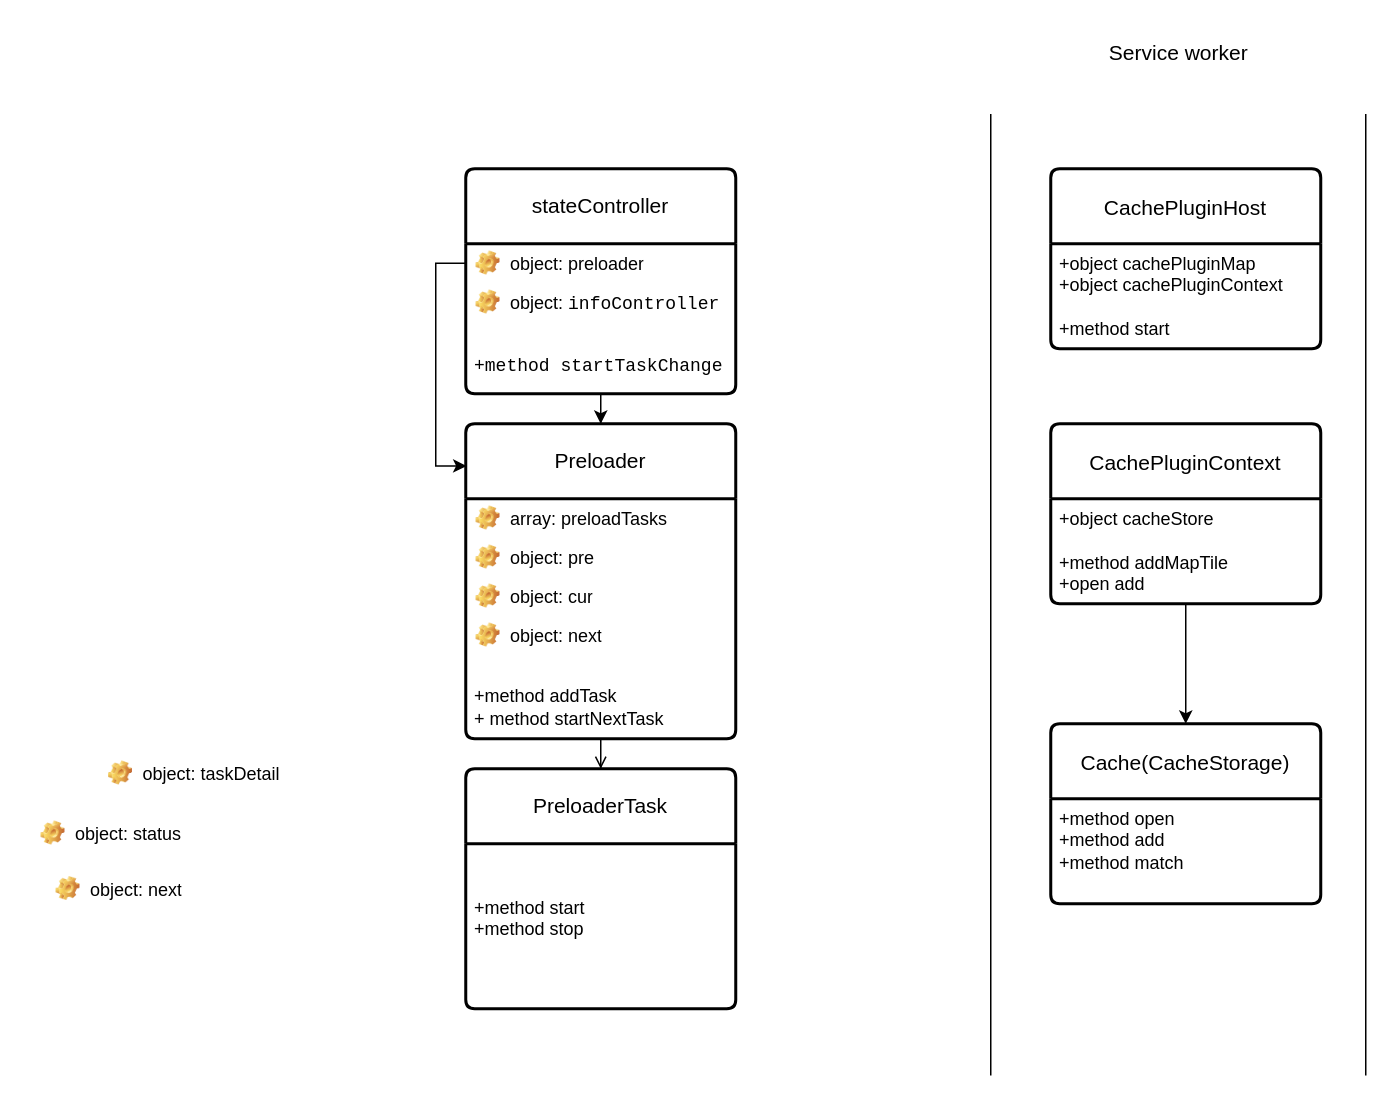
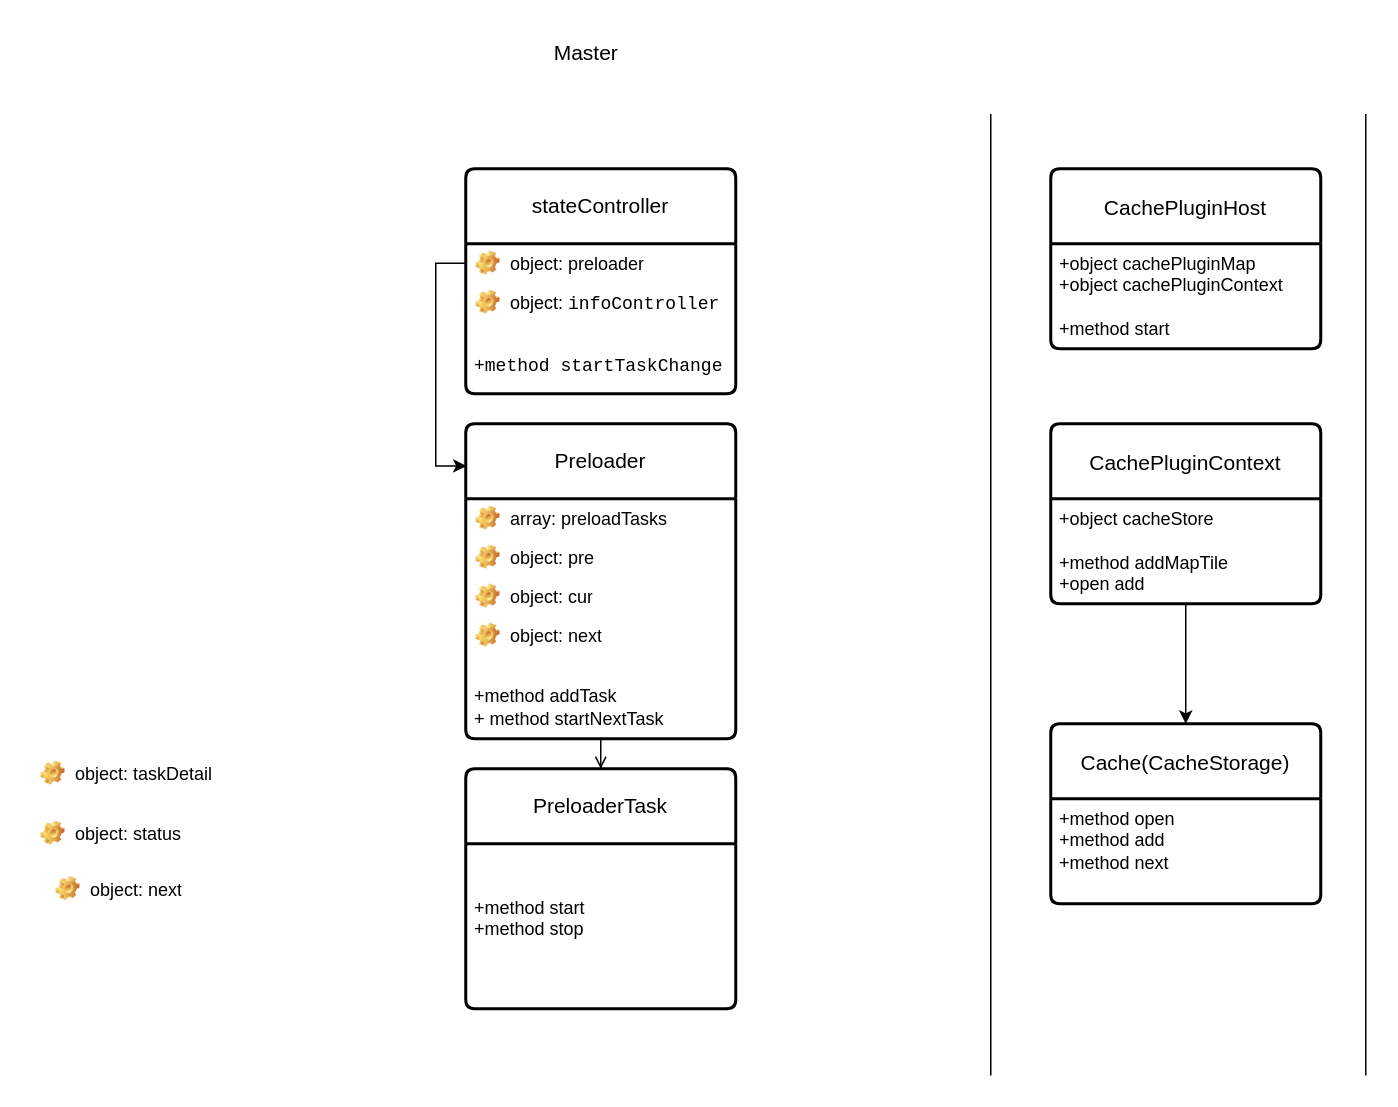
none -> (586, 53)
(1178, 53) -> none
(601, 413) -> none
(233, 773) -> (166, 773)
(1123, 842) -> (1118, 842)
